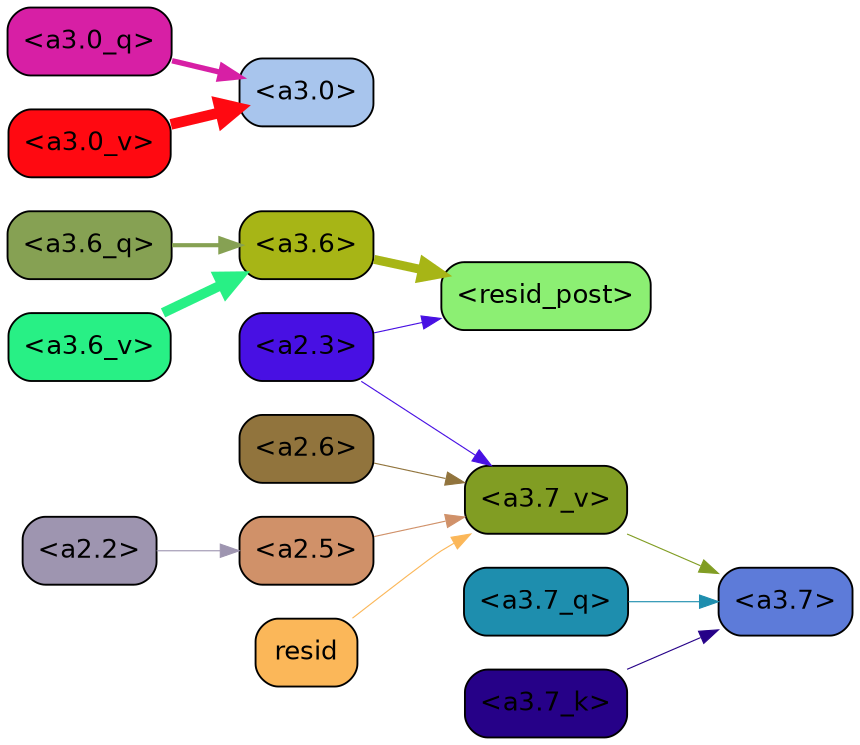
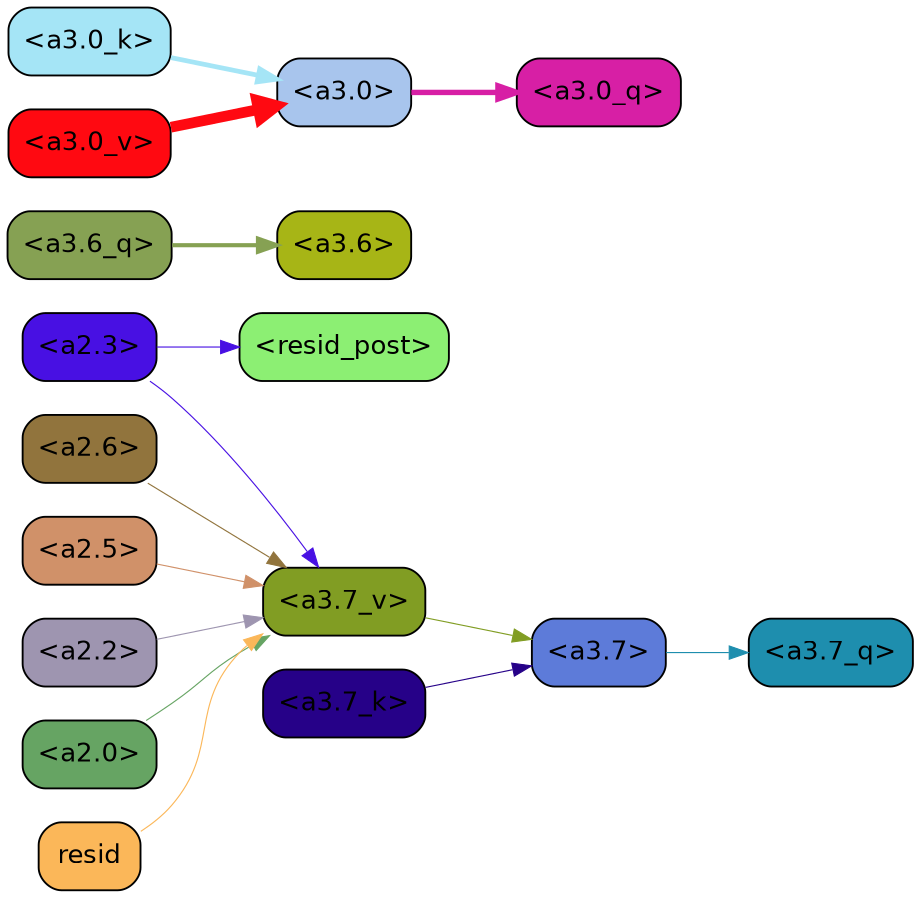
none -> (90, 41)
(196, 67) -> (454, 92)
(398, 265) -> none
(90, 347) -> none
(188, 551) -> (200, 630)
(664, 602) -> (697, 653)
none -> (90, 754)
